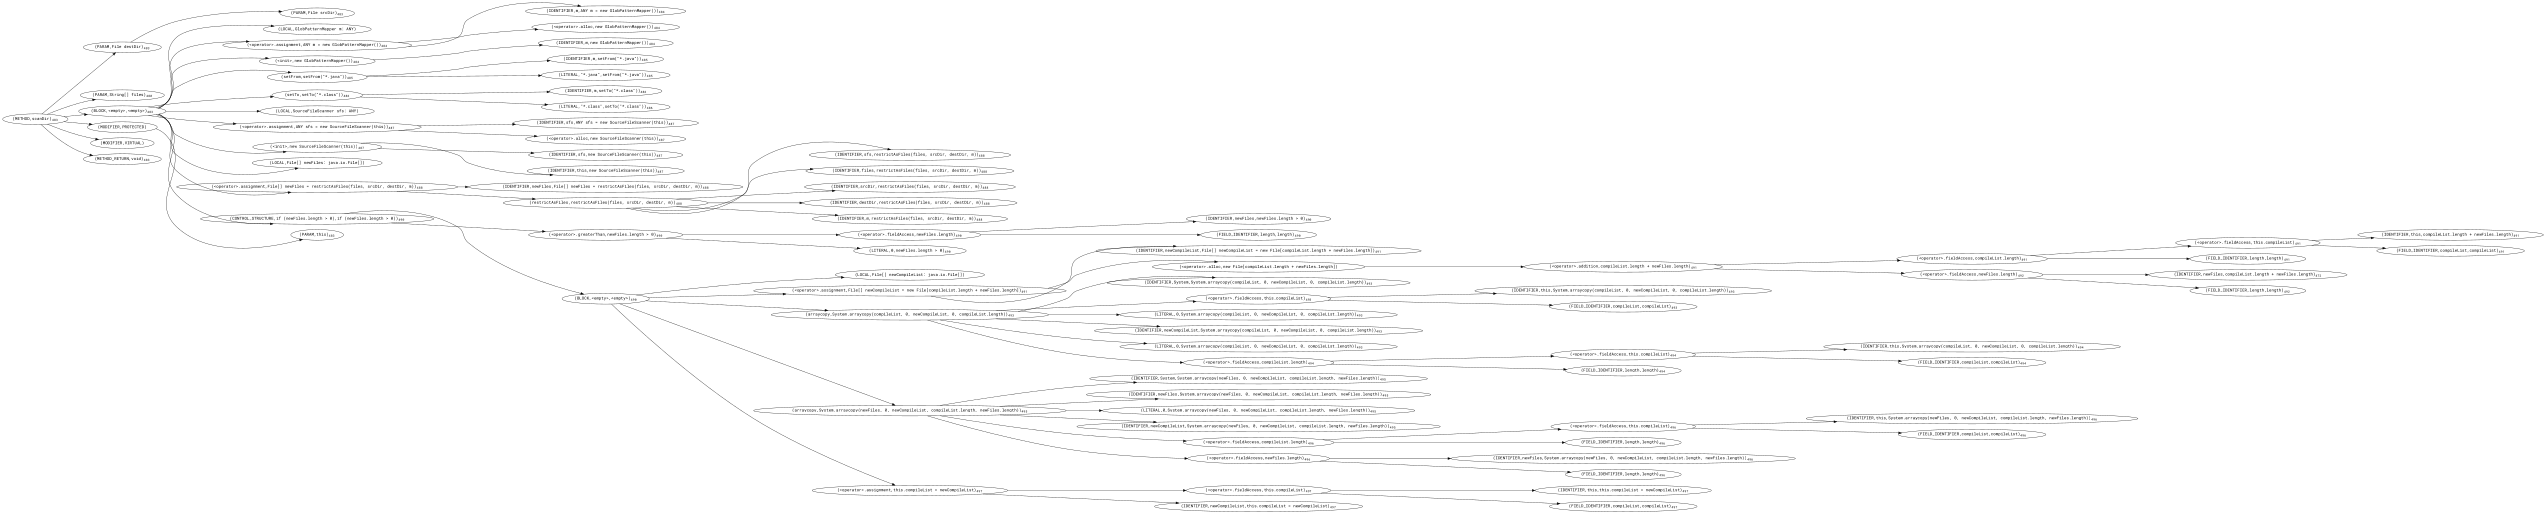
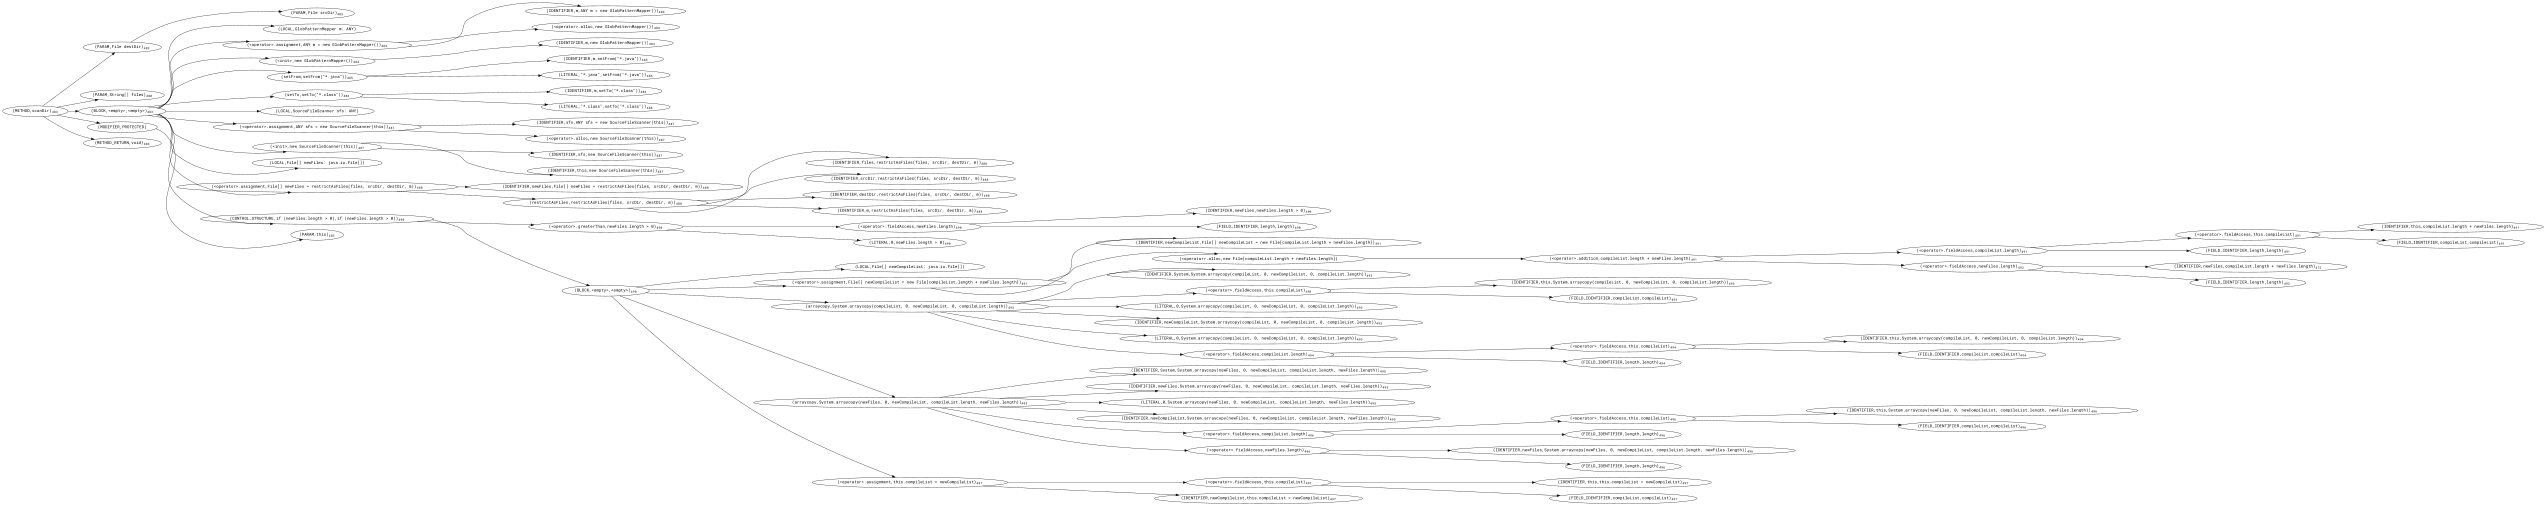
(122, 143) -> none
(910, 155) -> none
